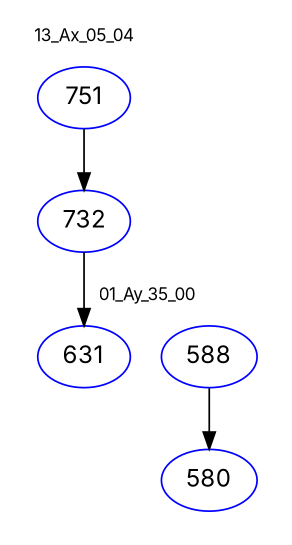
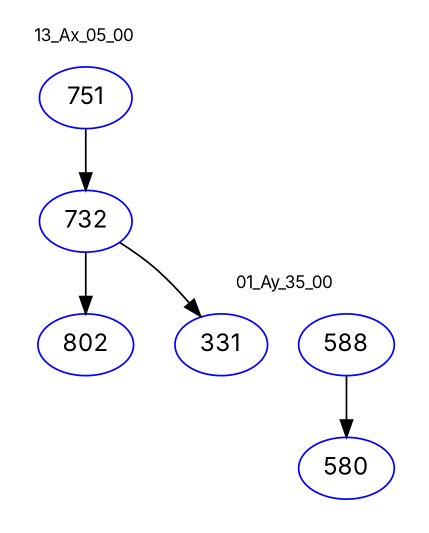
(85, 37) -> (84, 37)
none -> (86, 345)
(84, 357) -> (221, 345)
